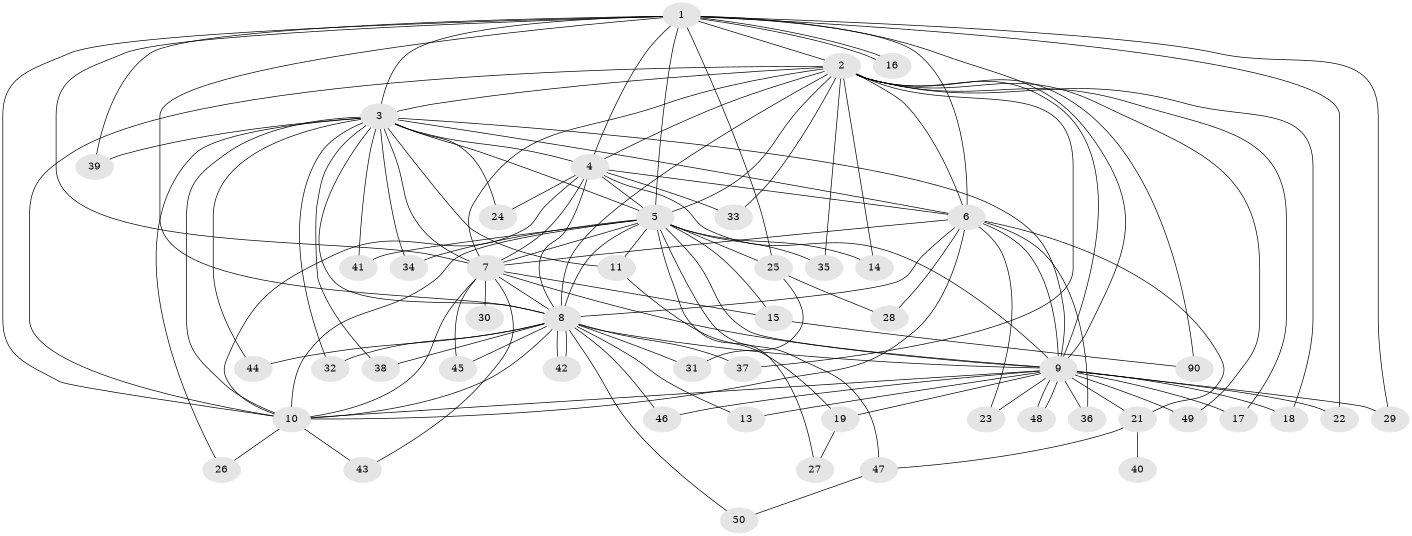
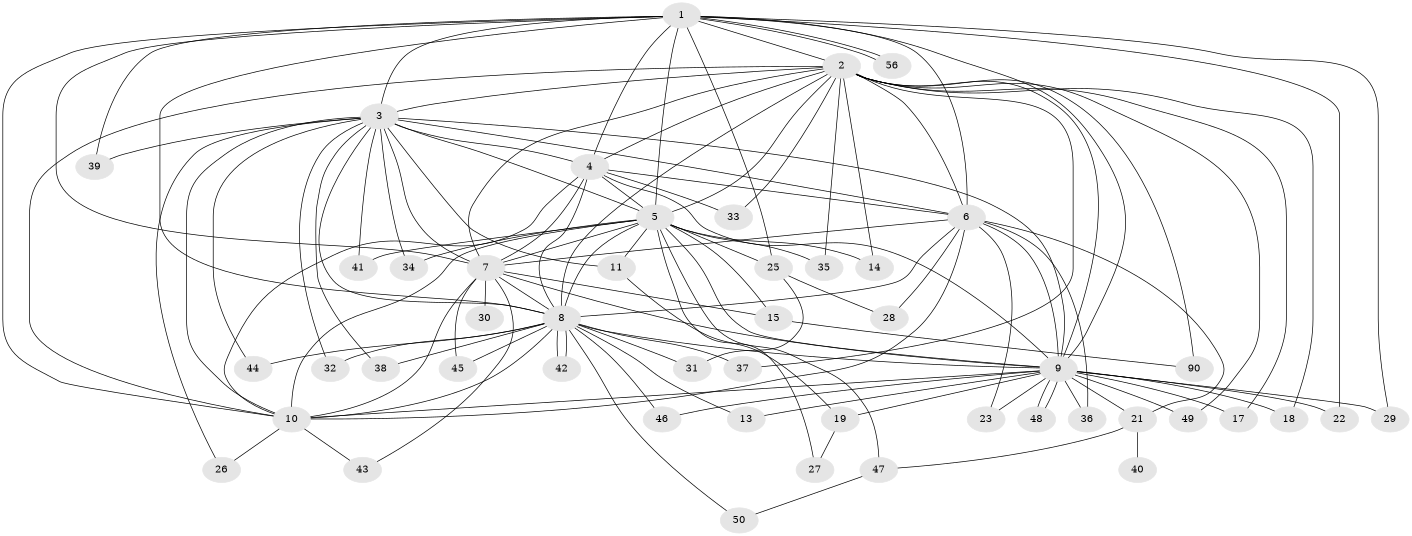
(892, 66) -> (892, 66)
(498, 217) -> none
